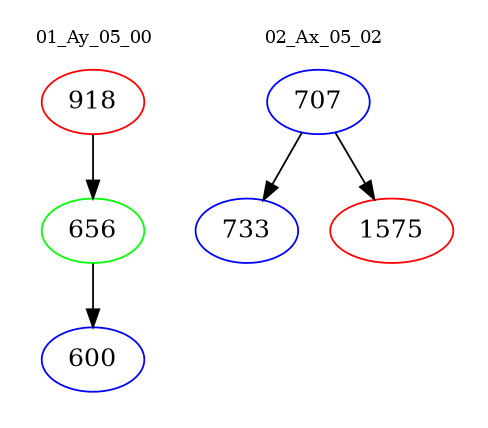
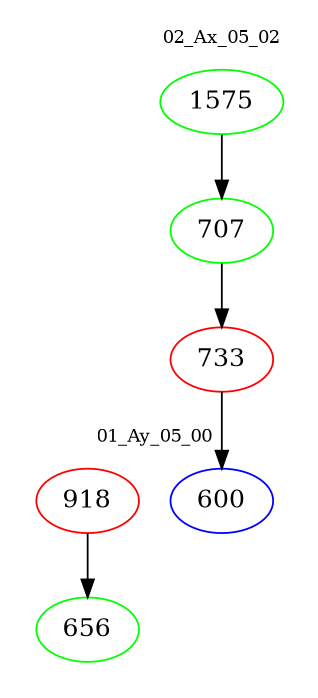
(318, 102) -> (222, 231)
(350, 158) -> (222, 158)
(247, 231) -> (222, 360)
(392, 231) -> (222, 102)
(93, 286) -> (222, 431)
